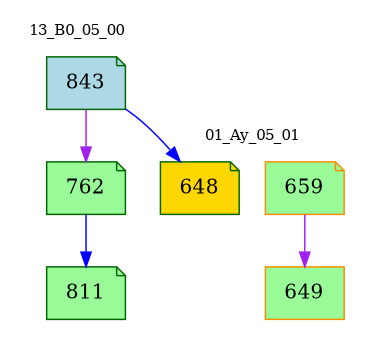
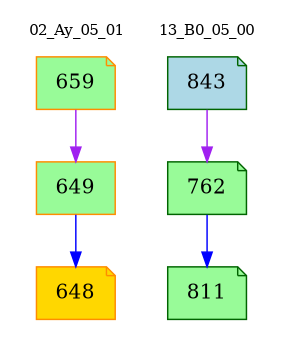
(252, 136) -> (77, 31)
(158, 137) -> (76, 233)
(200, 188) -> (76, 293)
